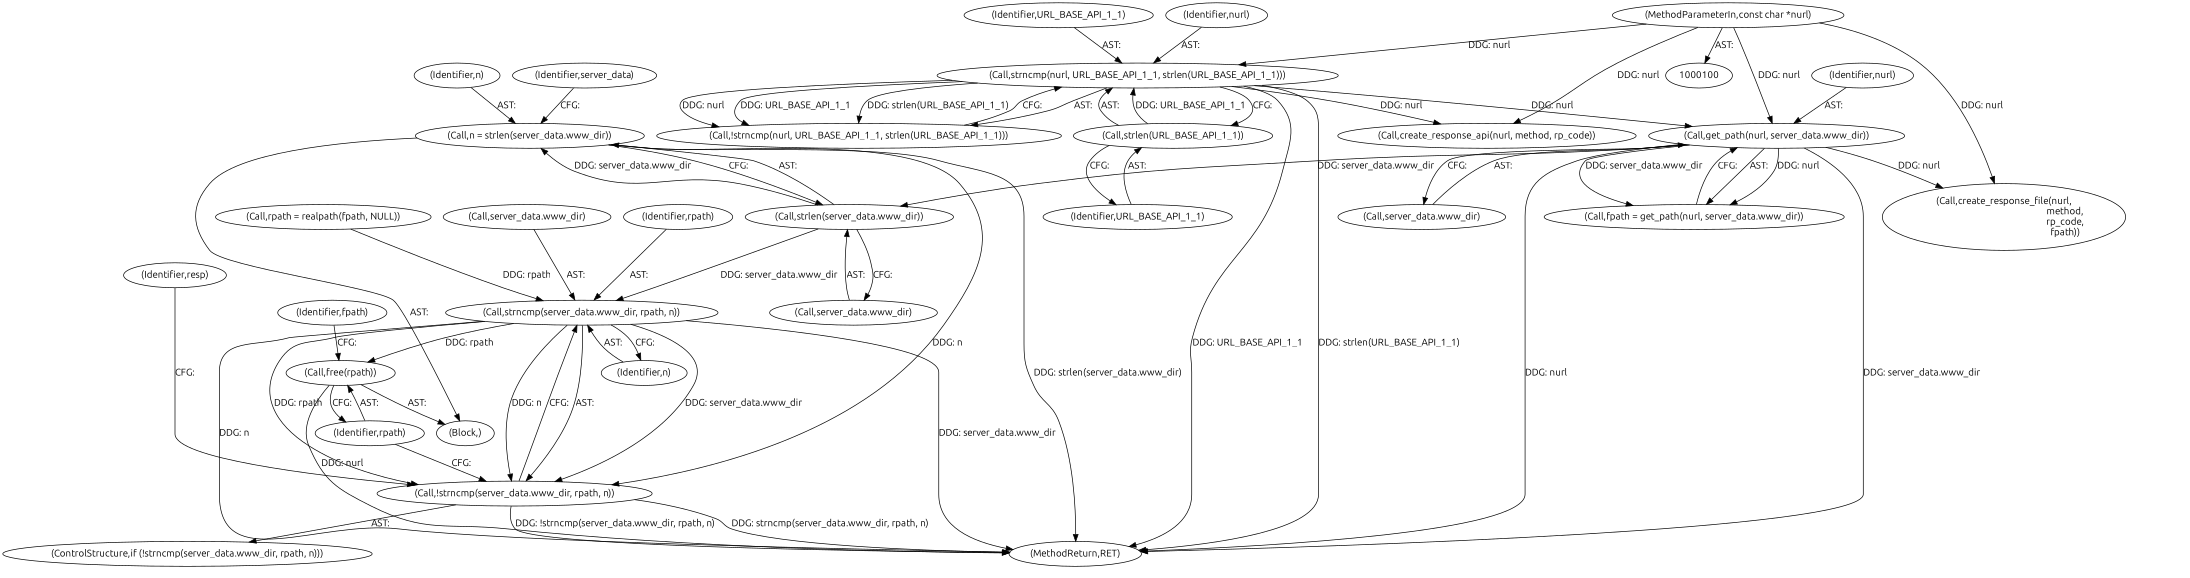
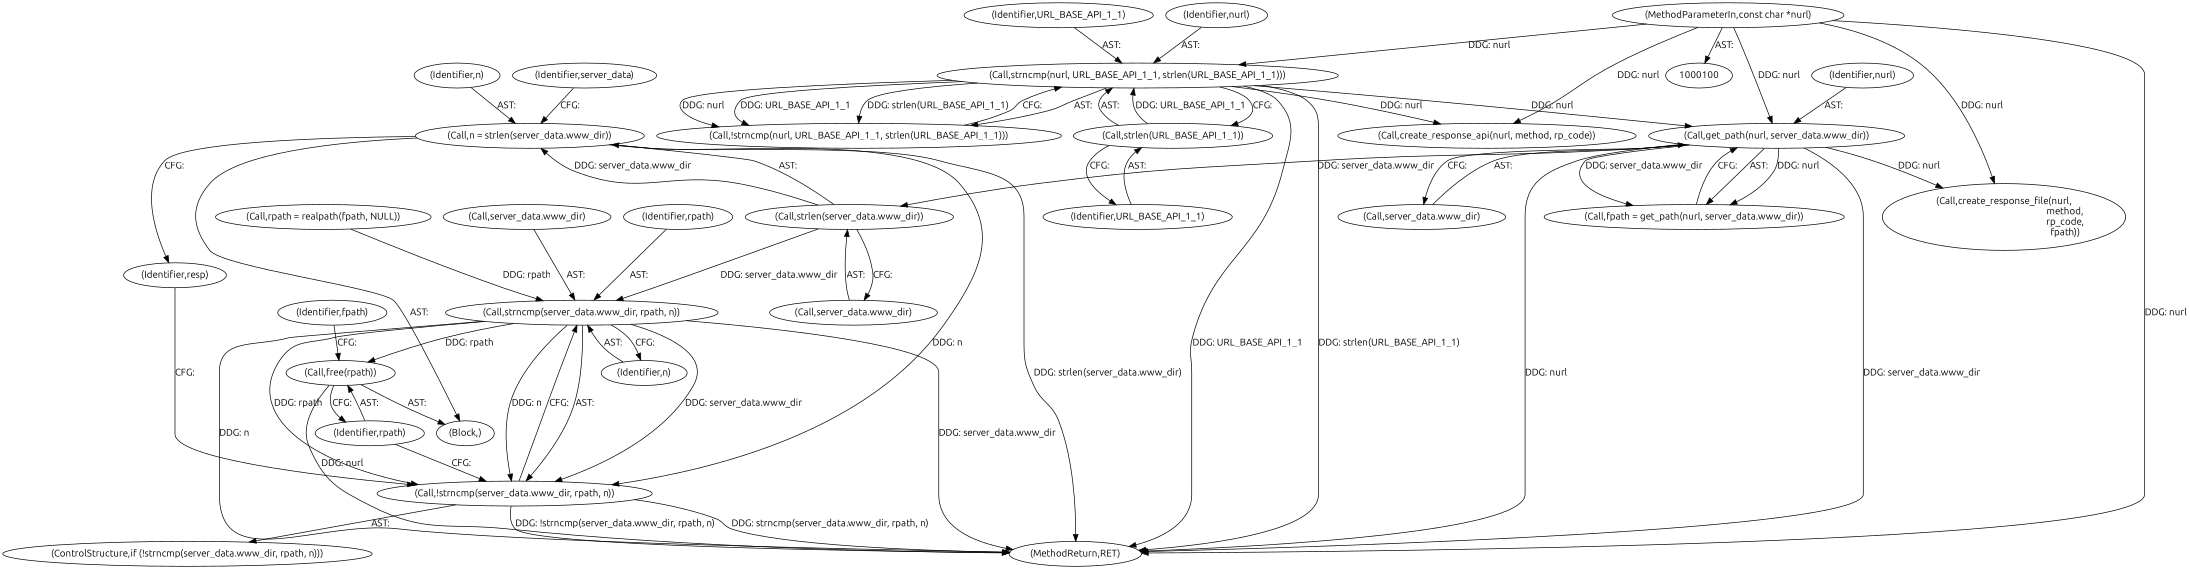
(714, 166) -> (238, 144)
none -> (2019, 525)
